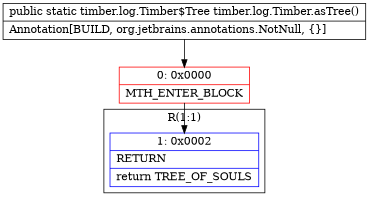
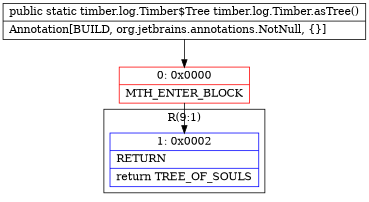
(184, 118) -> (184, 118)
